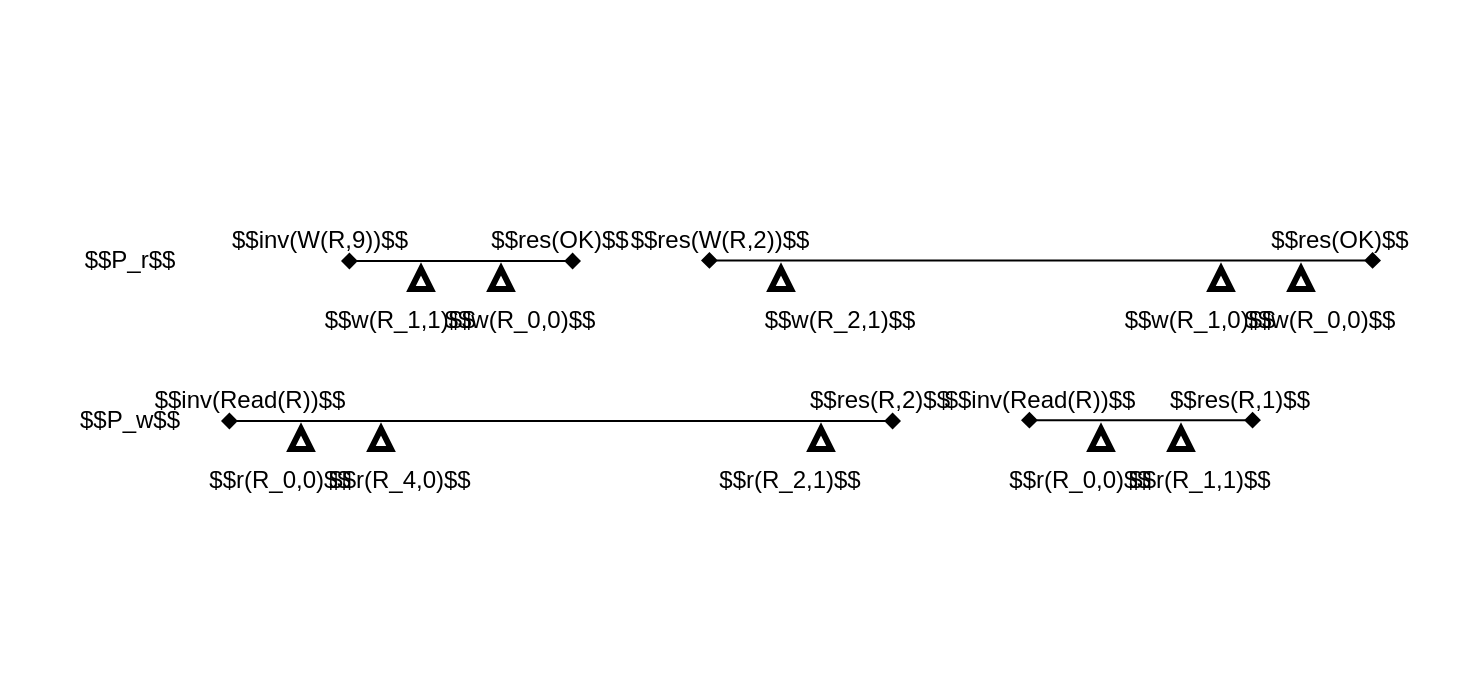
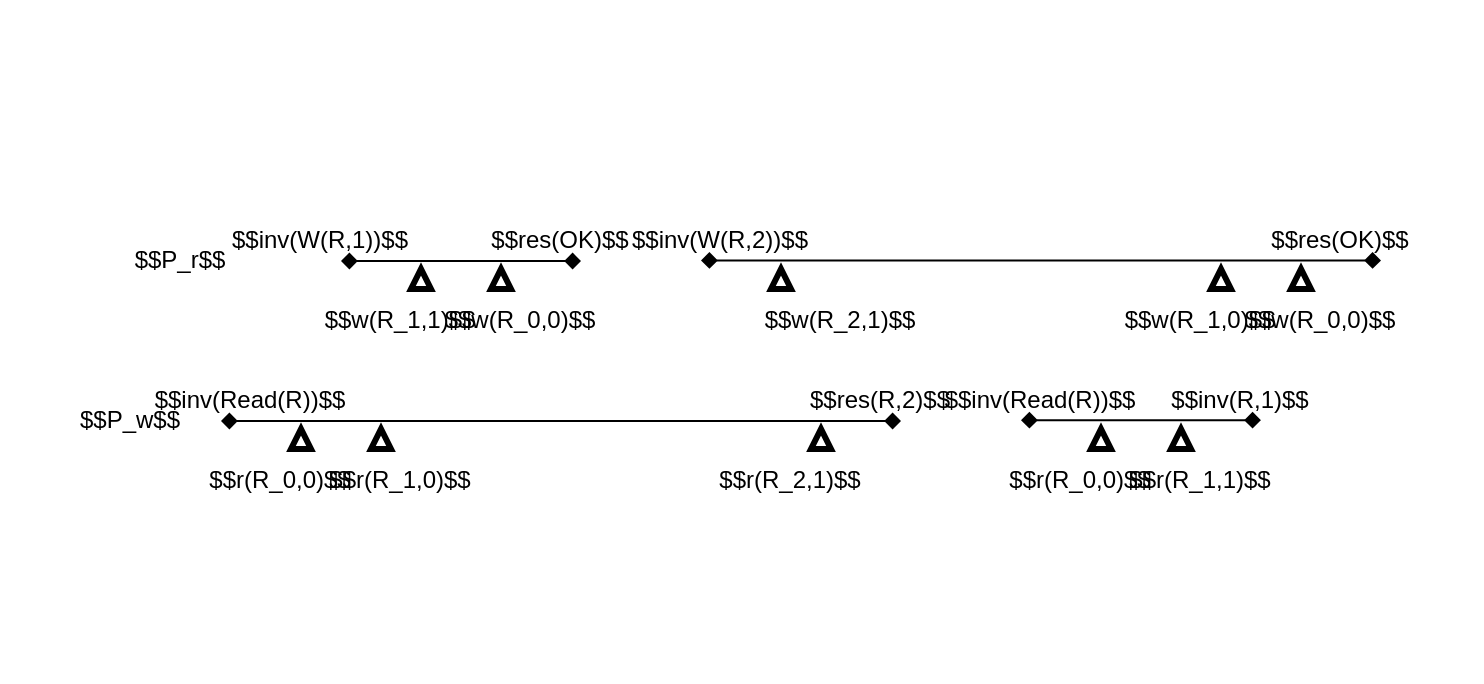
(321, 241) -> (321, 241)
(721, 241) -> (721, 241)
(131, 261) -> (181, 261)
(1241, 401) -> (1241, 401)
(401, 481) -> (401, 481)
